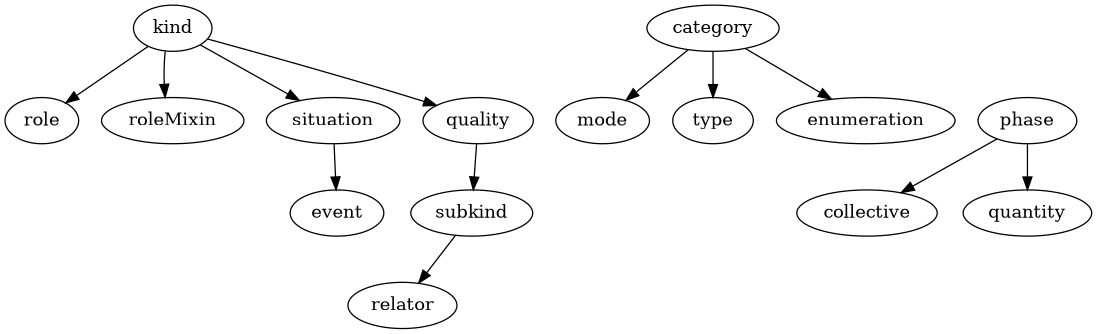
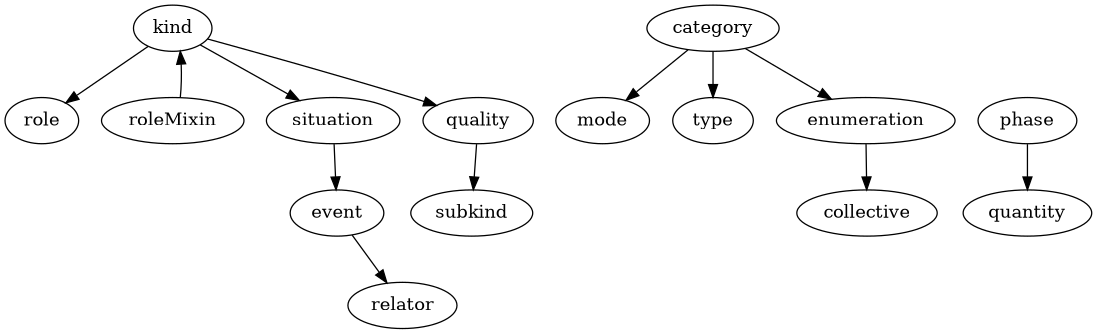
(164, 68) -> (181, 81)
(955, 163) -> (866, 161)
(441, 254) -> (366, 254)
